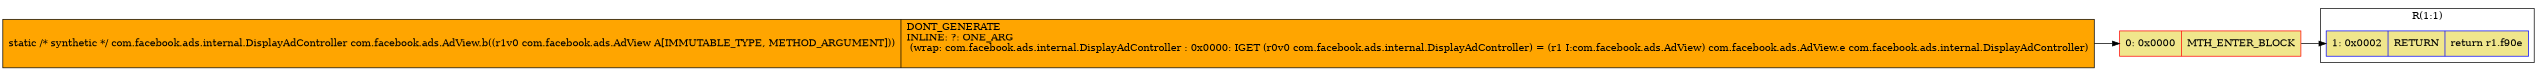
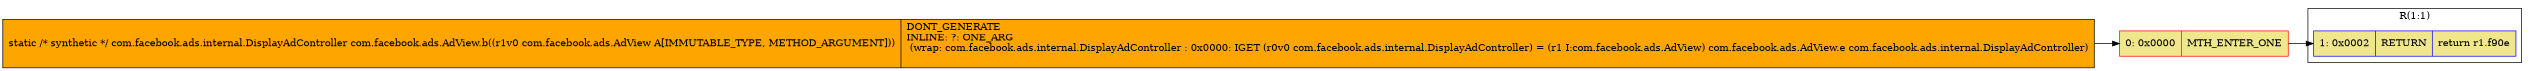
(2241, 43) -> (2235, 43)
